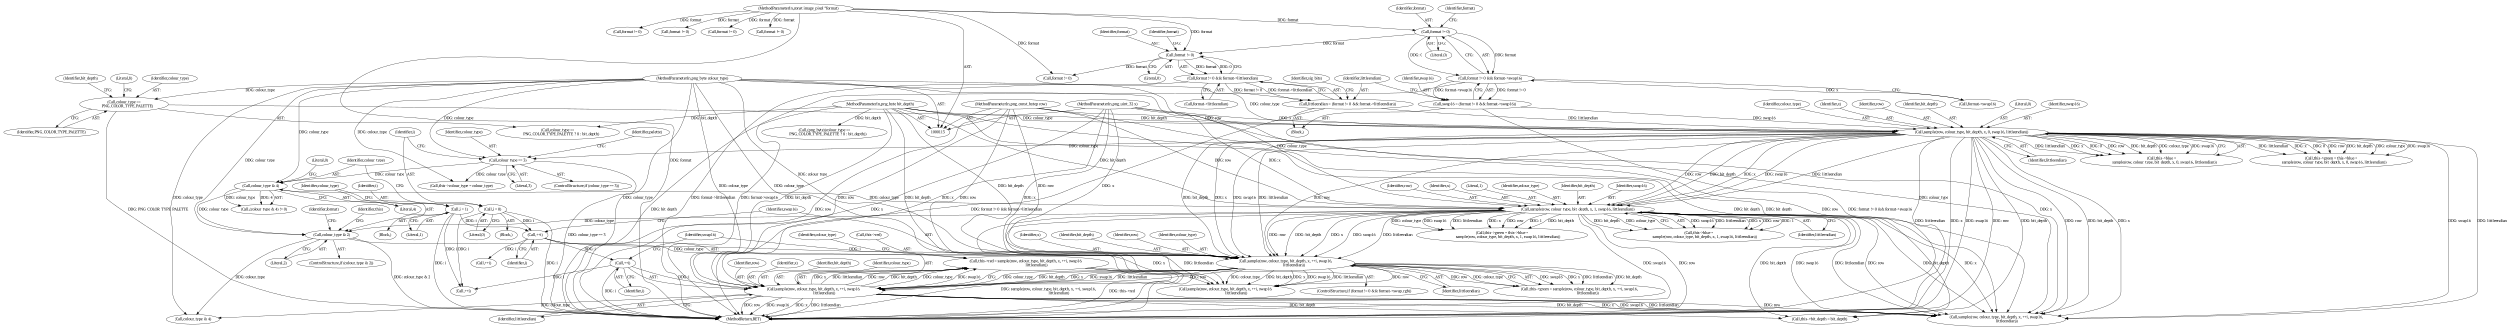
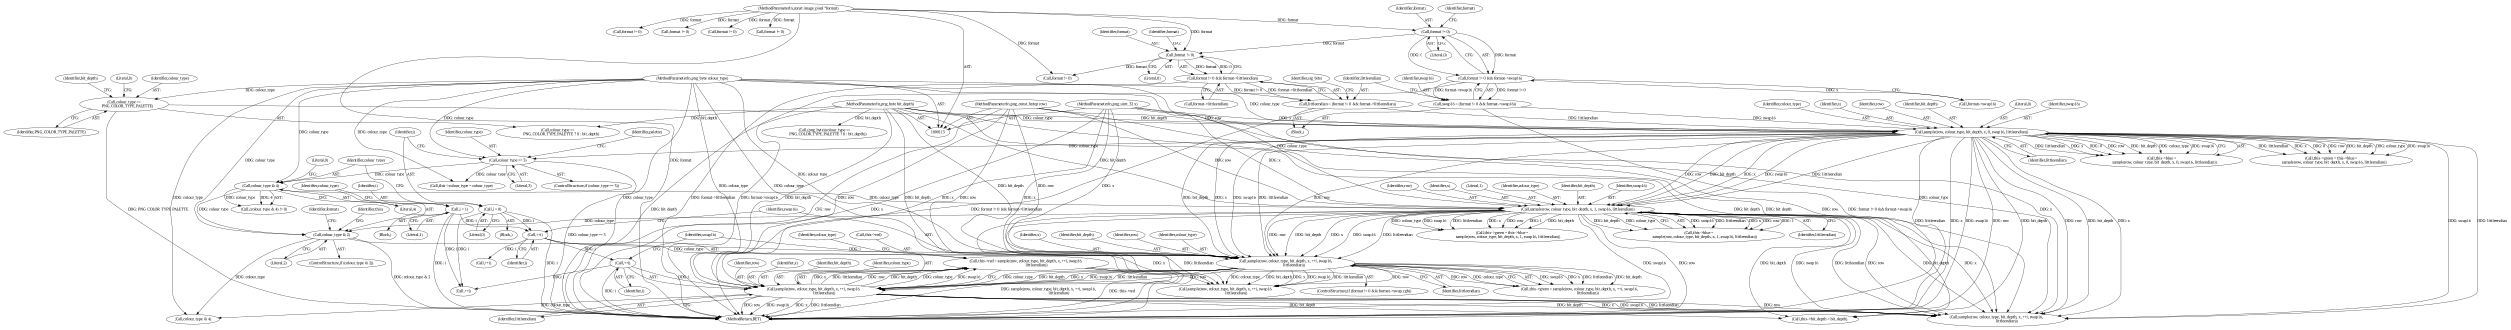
(823, 209) -> (823, 209)
